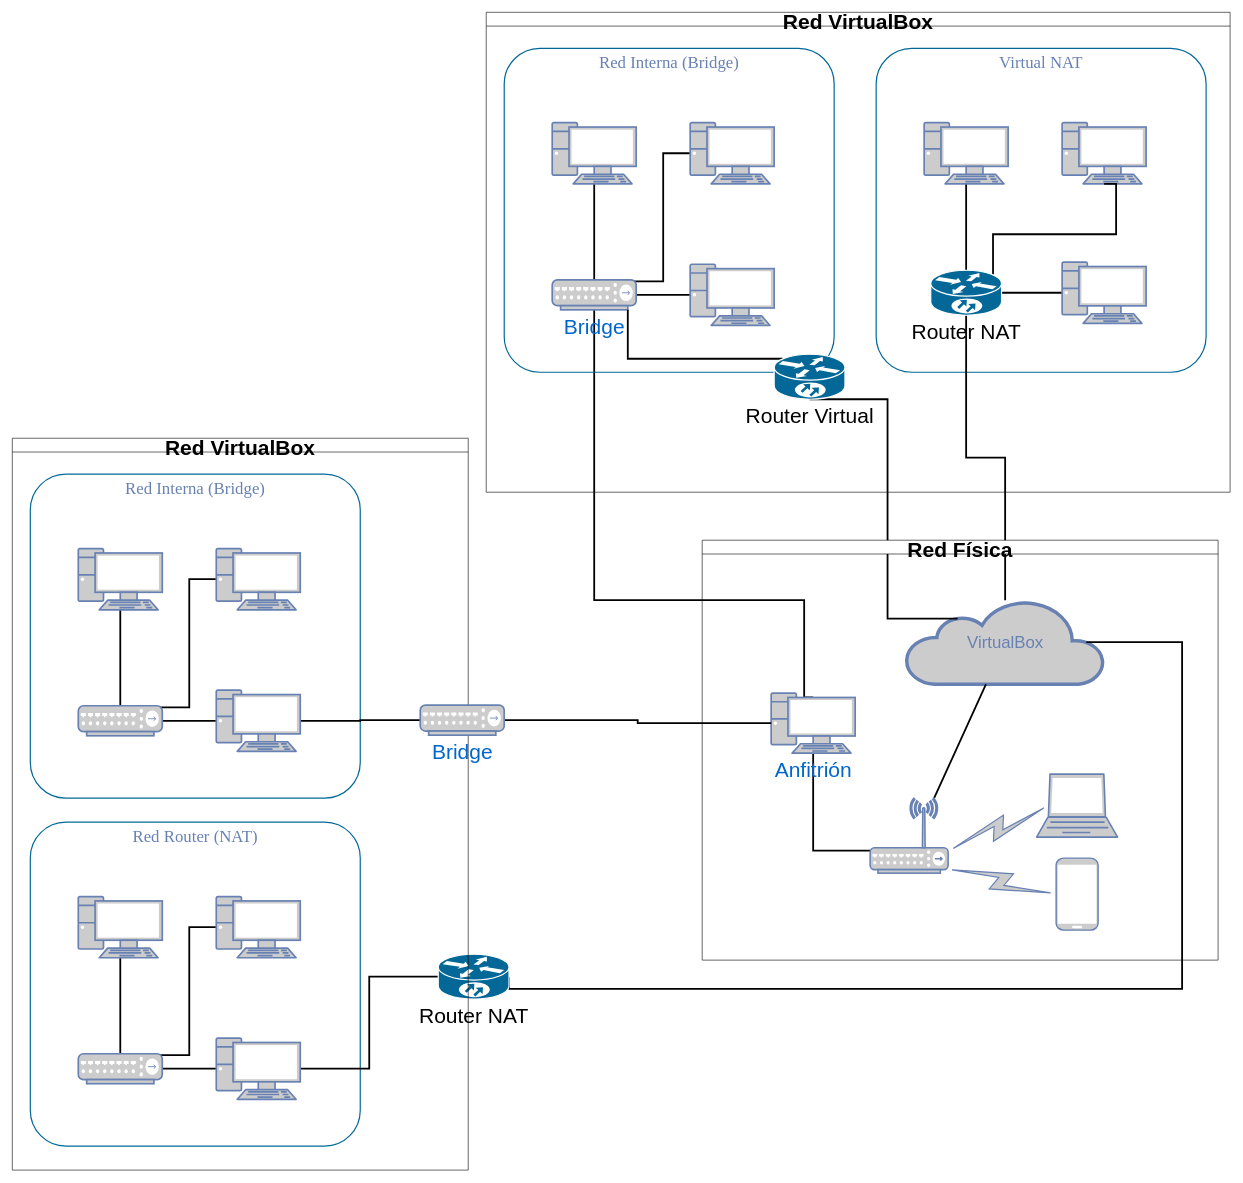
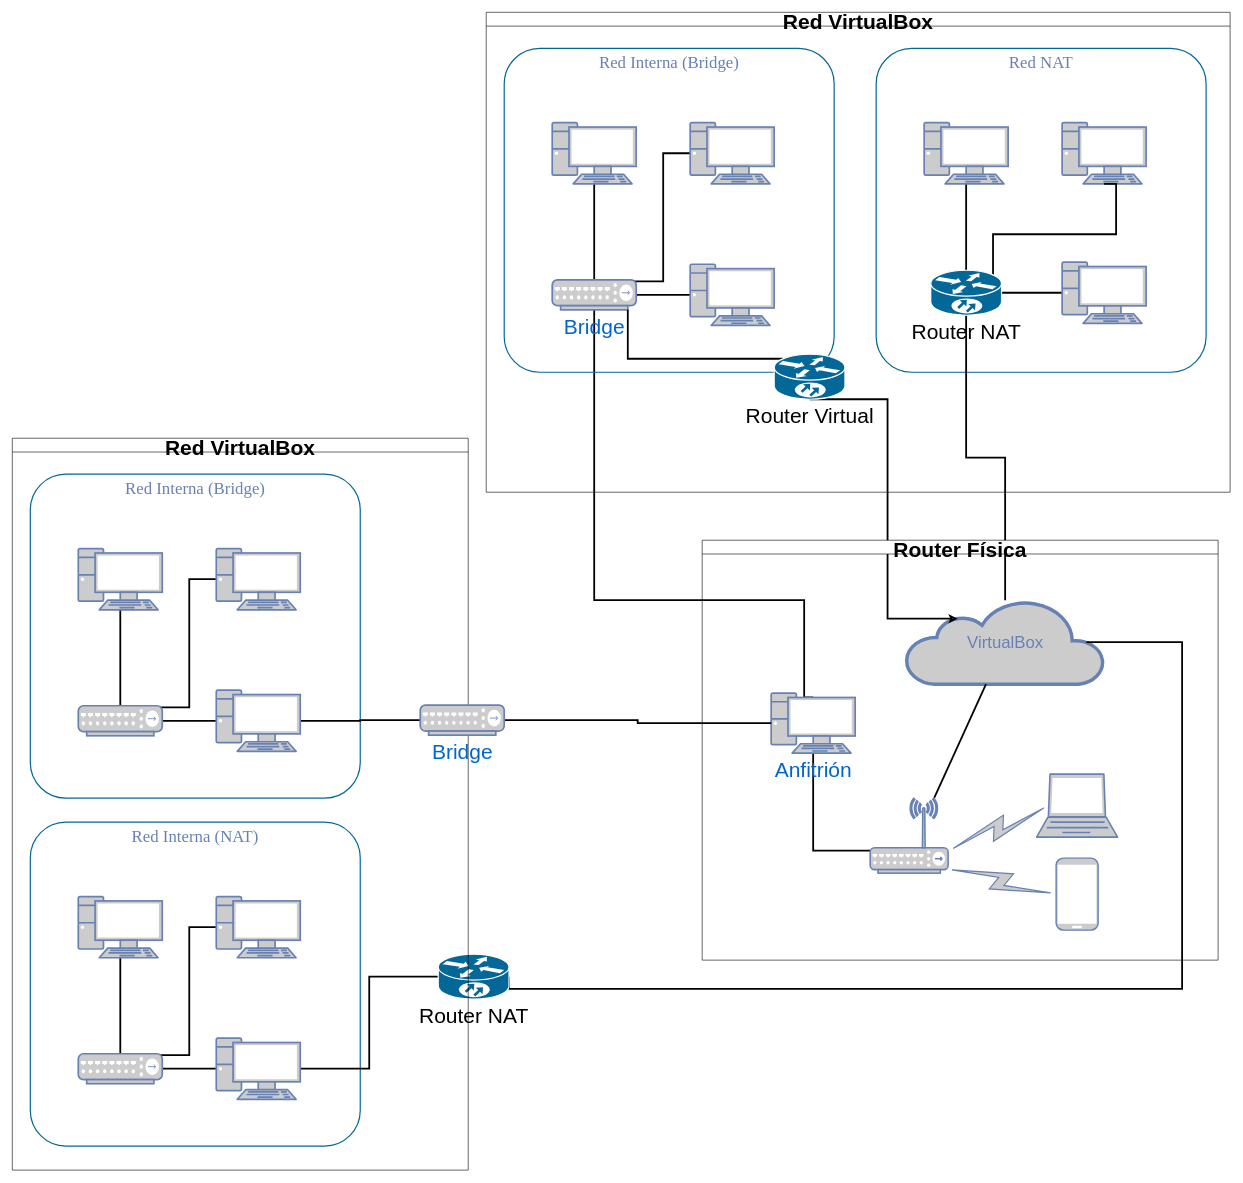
(1041, 63) -> (1041, 63)
(960, 550) -> (960, 550)
(951, 619) -> (949, 619)
(195, 837) -> (195, 837)
